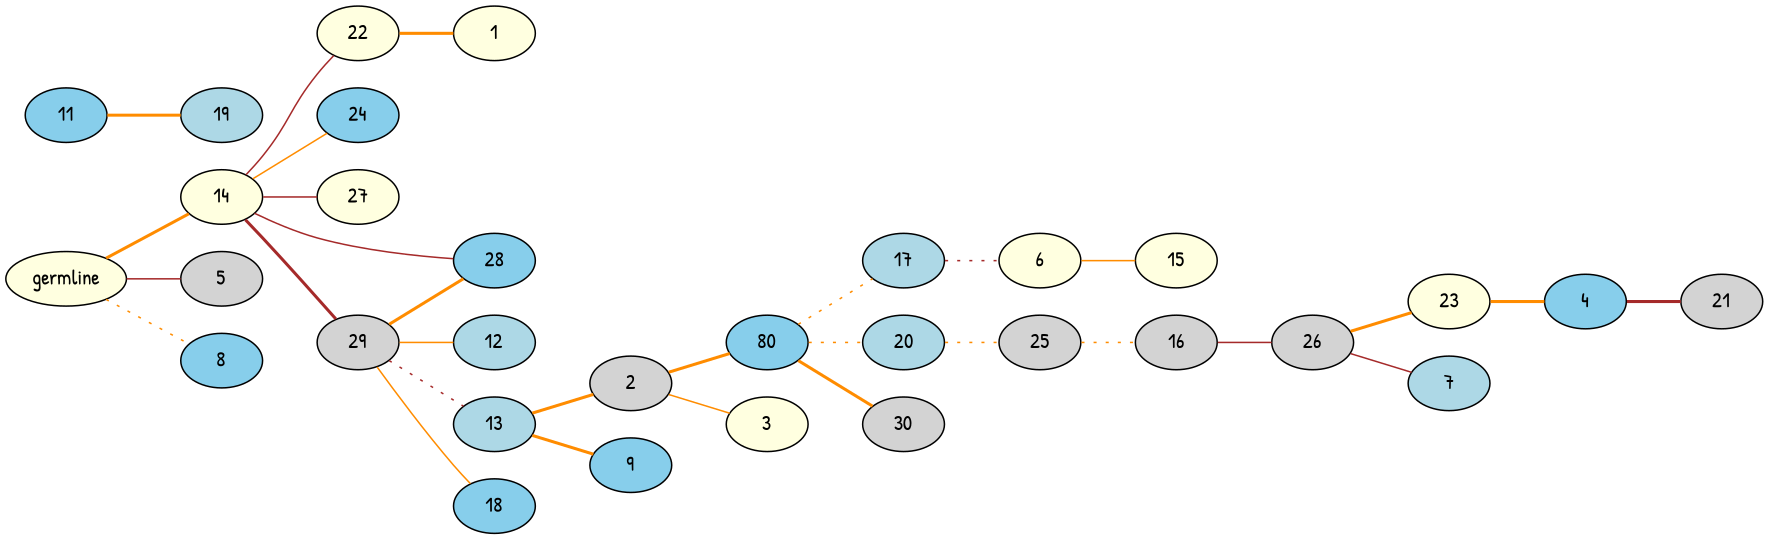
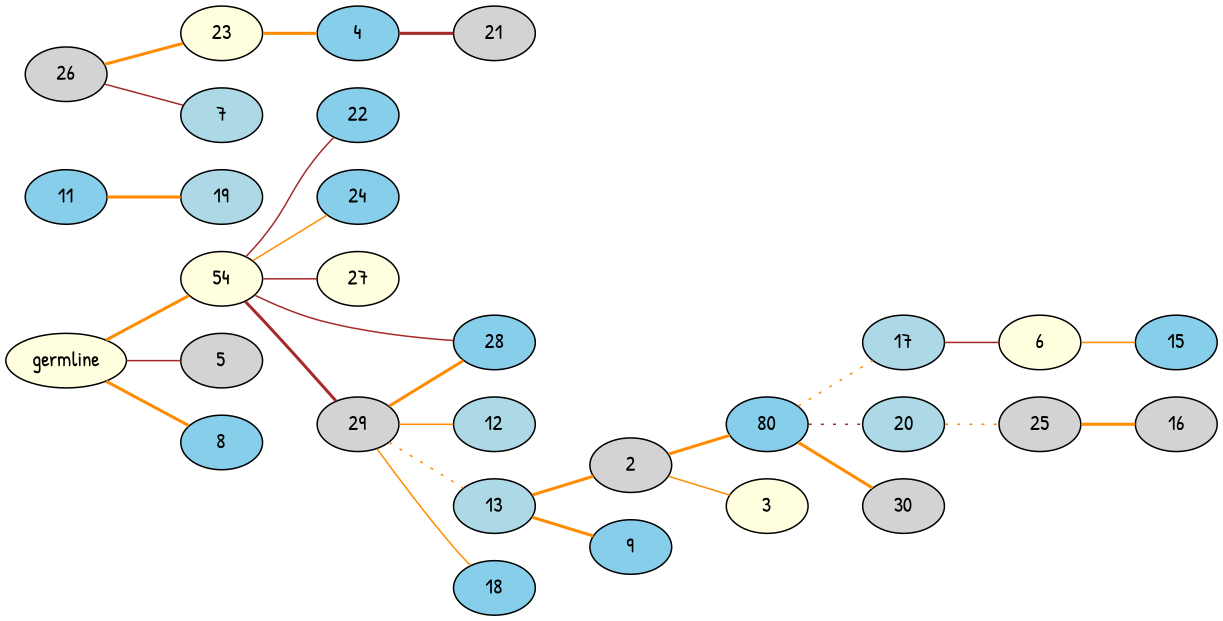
(358, 33) -> (358, 115)
(494, 33) -> none
(222, 197) -> (222, 279)
(972, 261) -> (972, 342)
(1176, 261) -> (1176, 342)
(147, 322) -> (147, 403)
(836, 342) -> (836, 424)
(1108, 342) -> (1108, 424)
(1245, 342) -> none
(426, 383) -> (426, 465)
